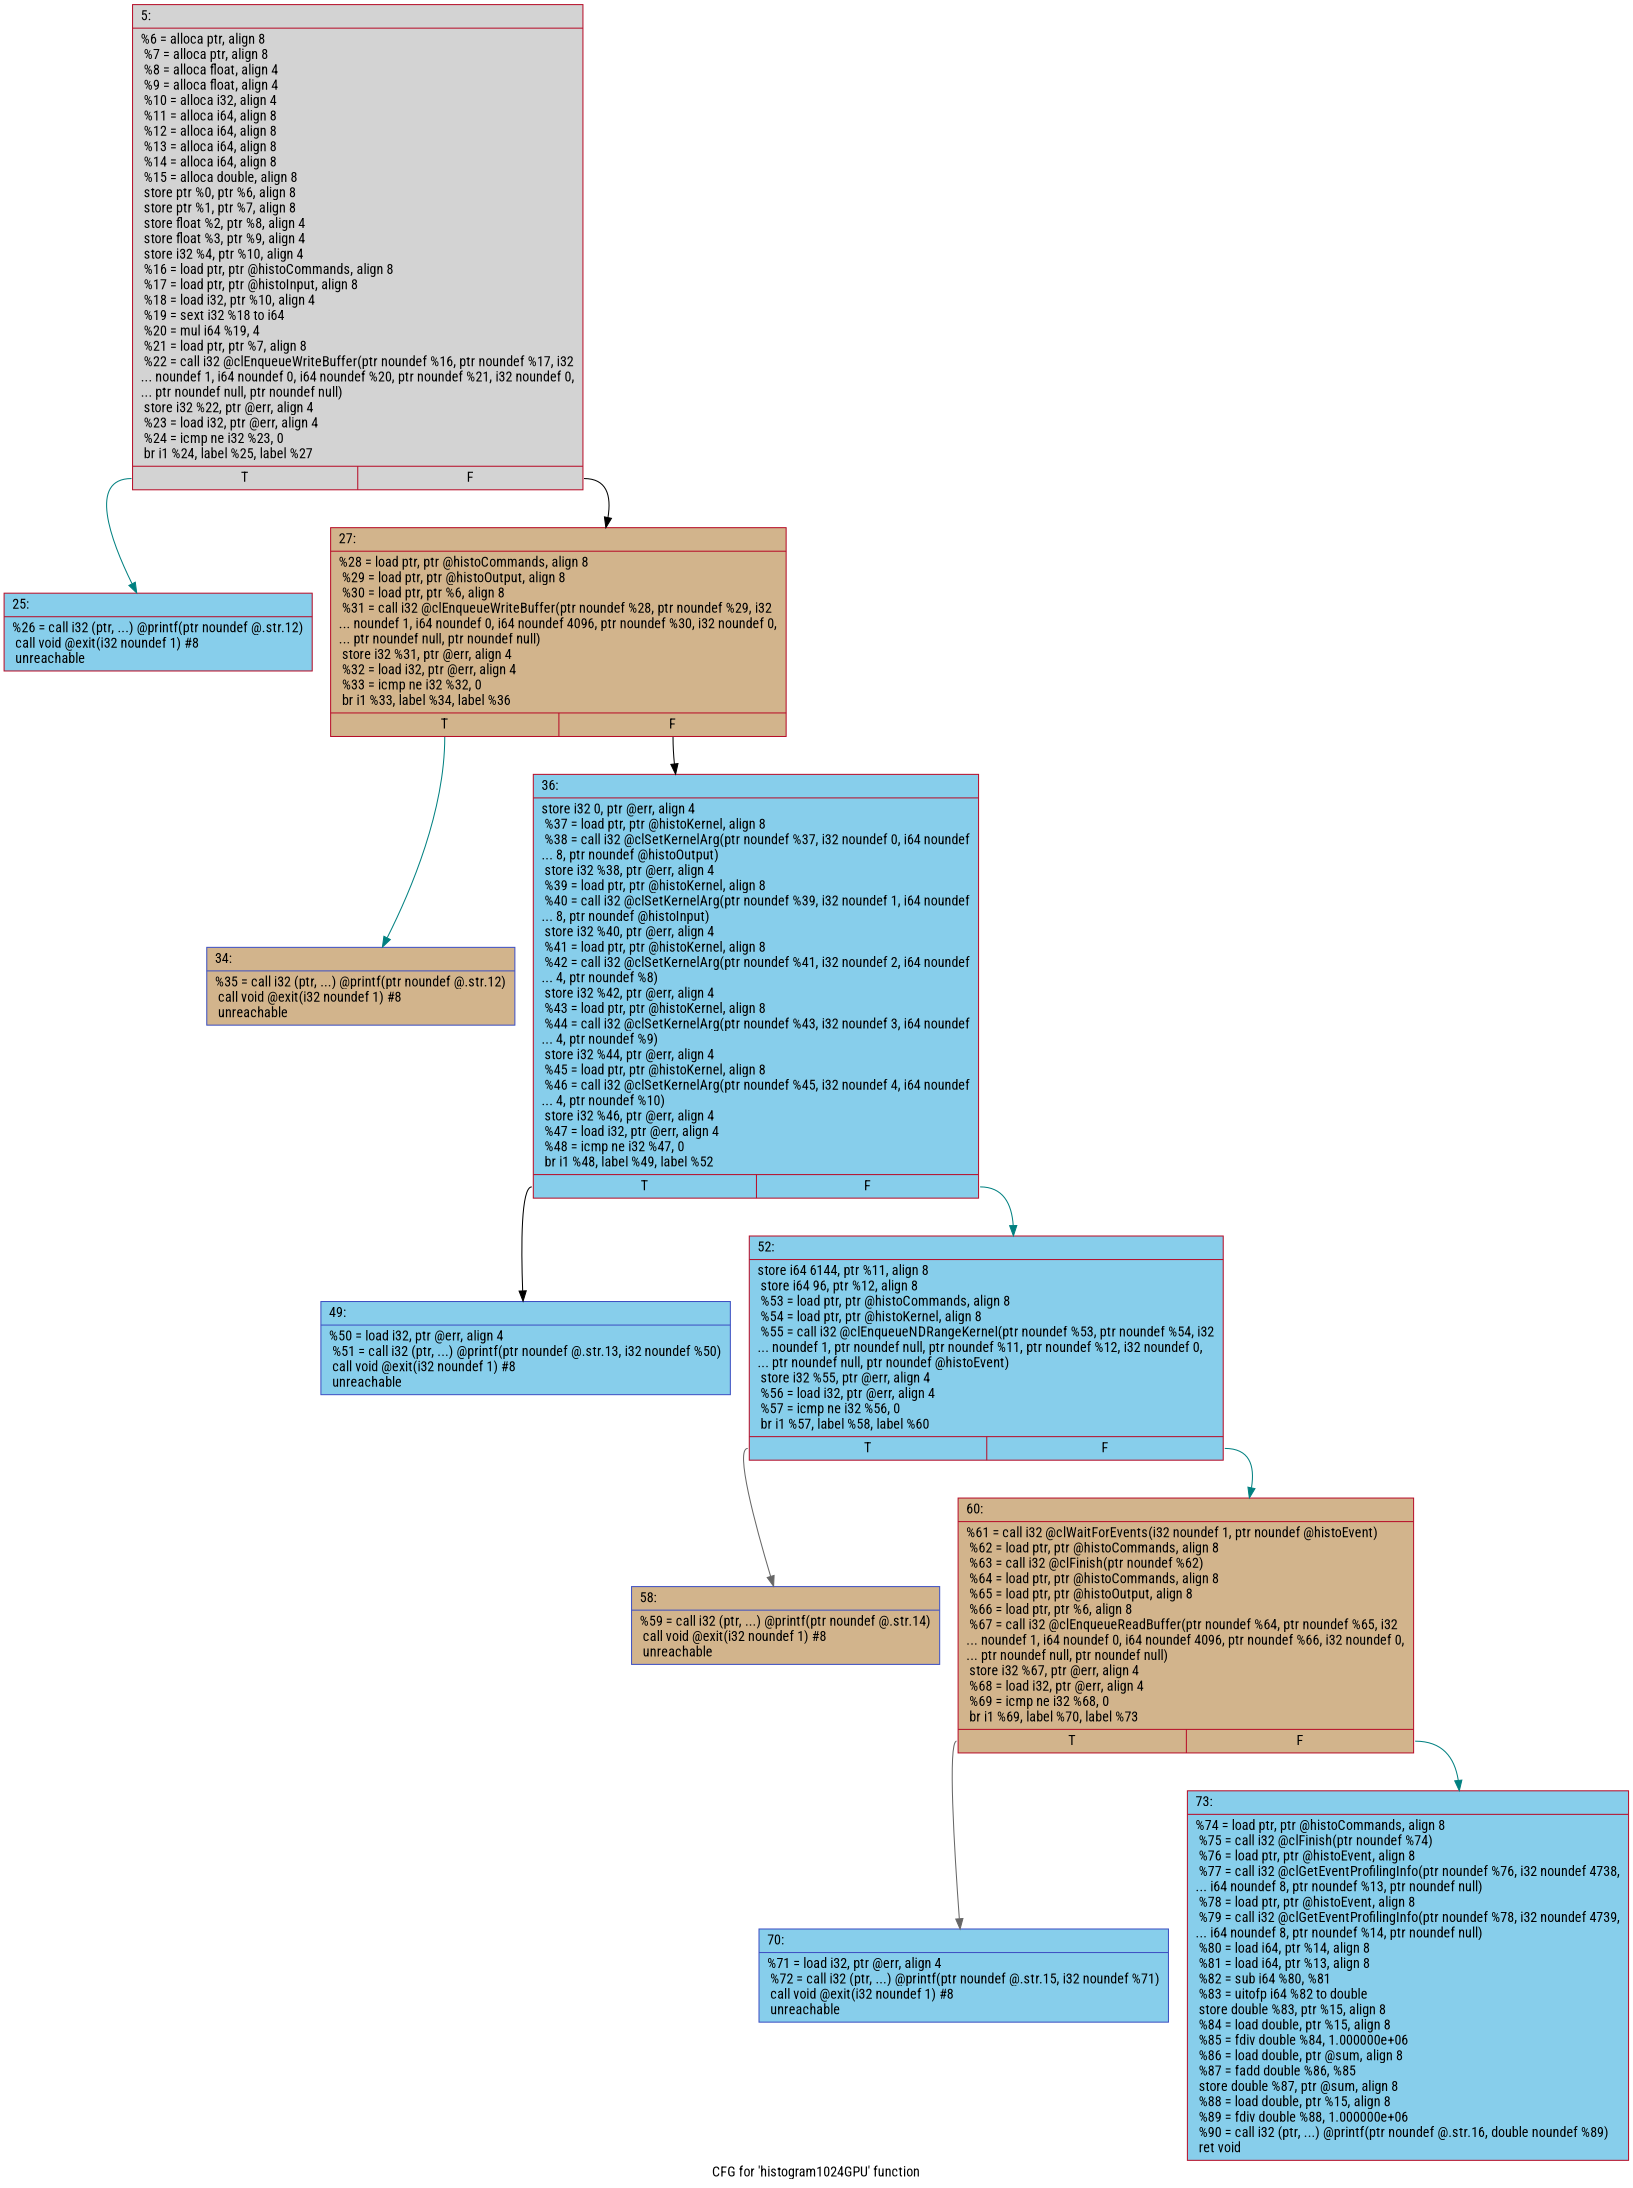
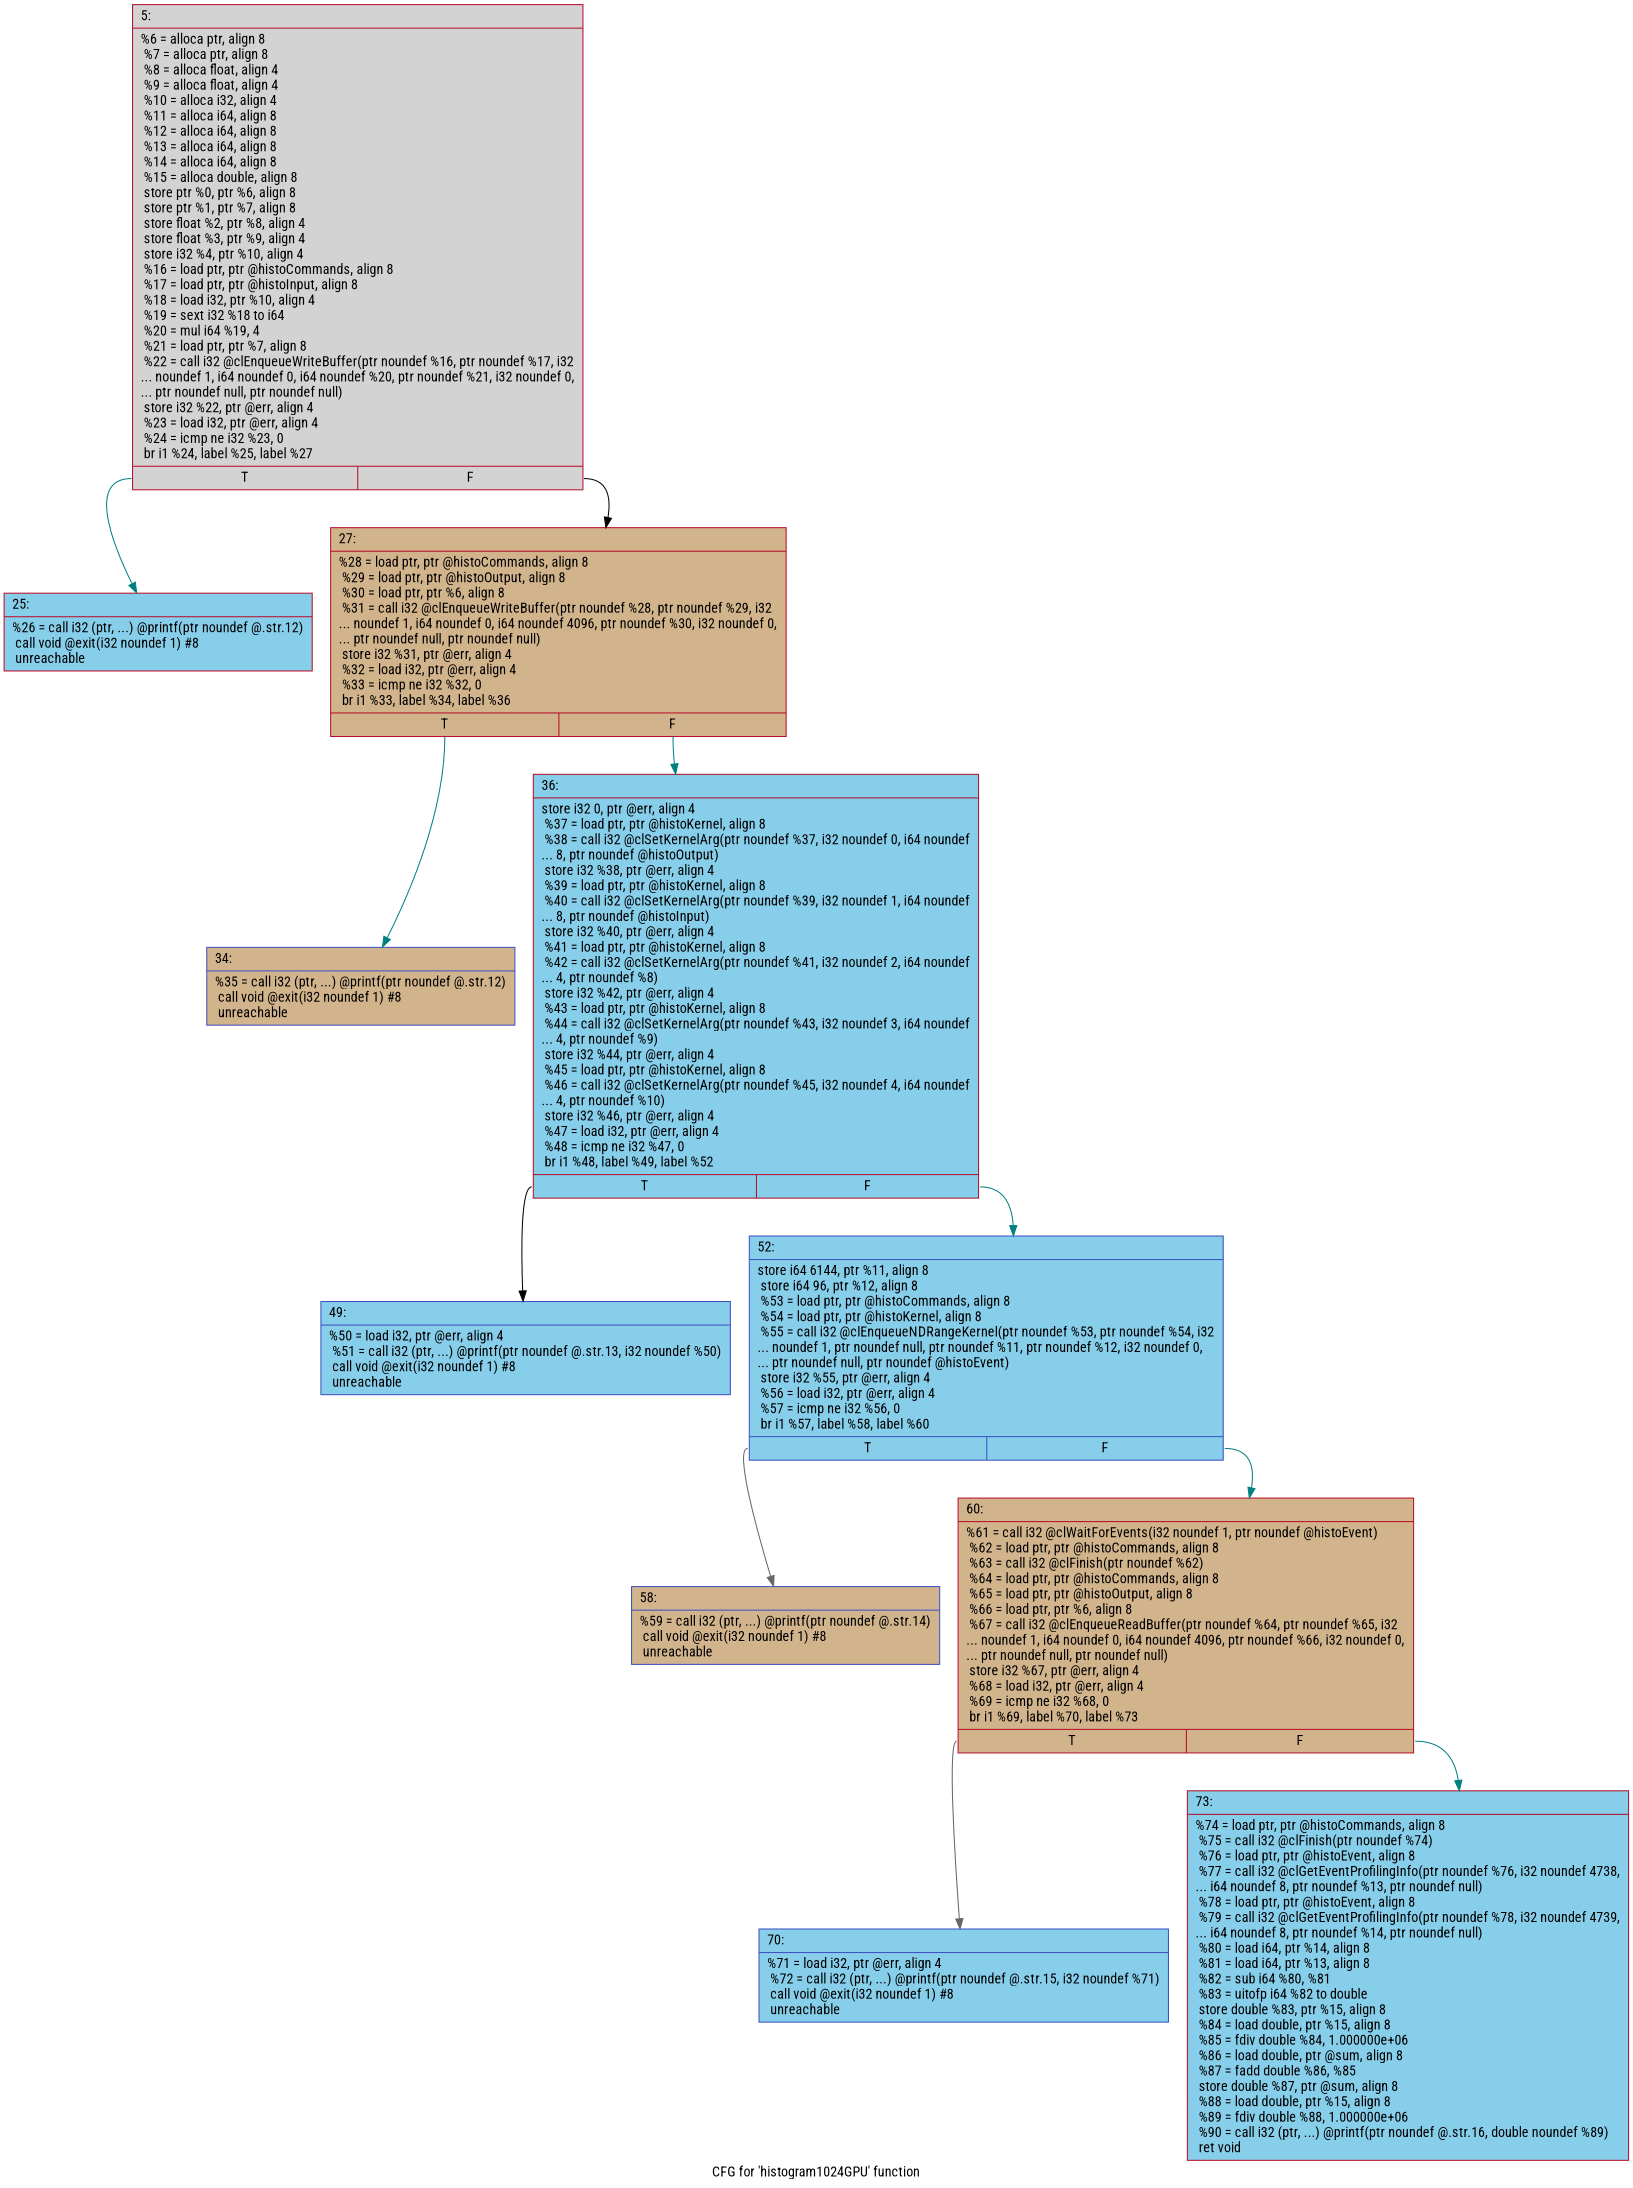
(673, 750) -> (673, 750)
(986, 1348) -> (986, 1348)
